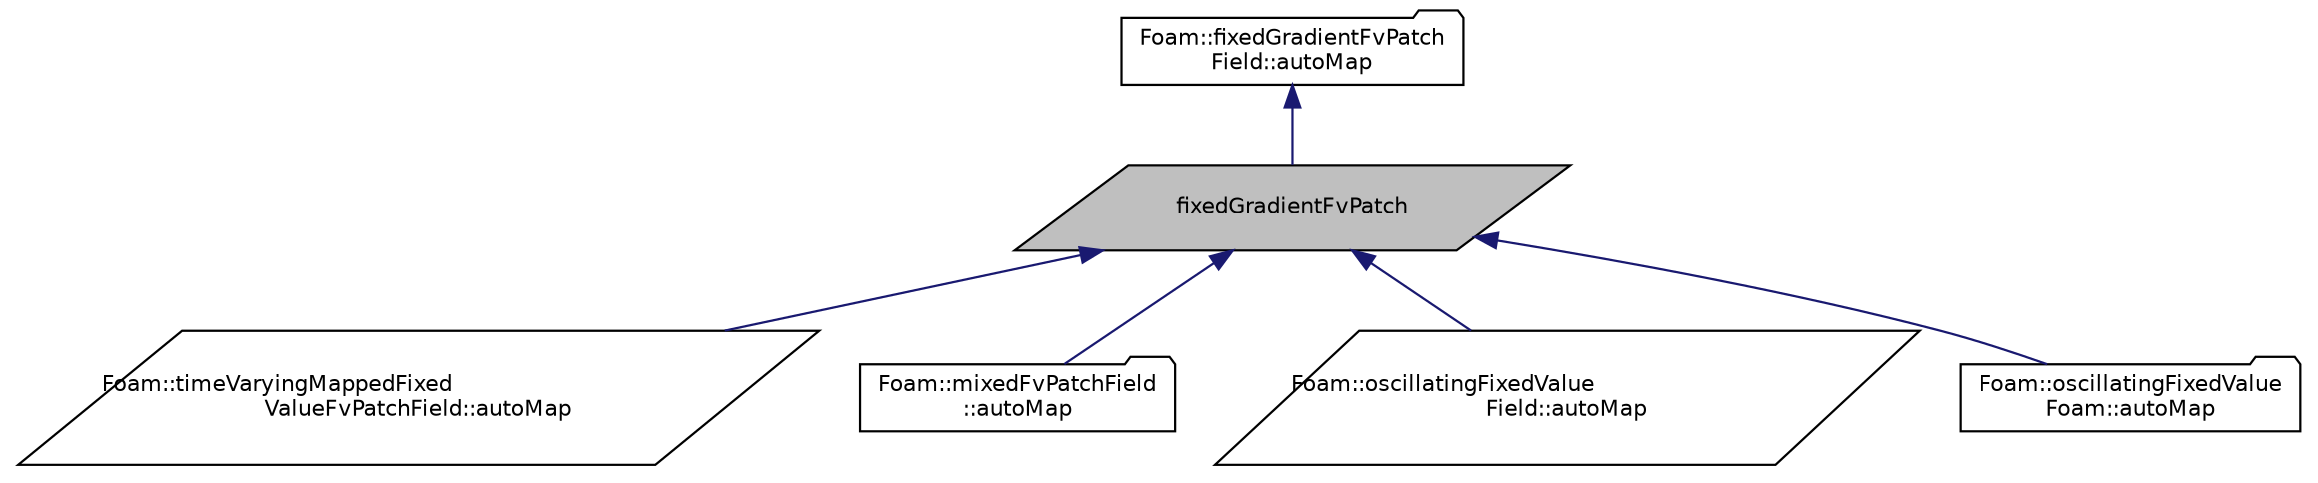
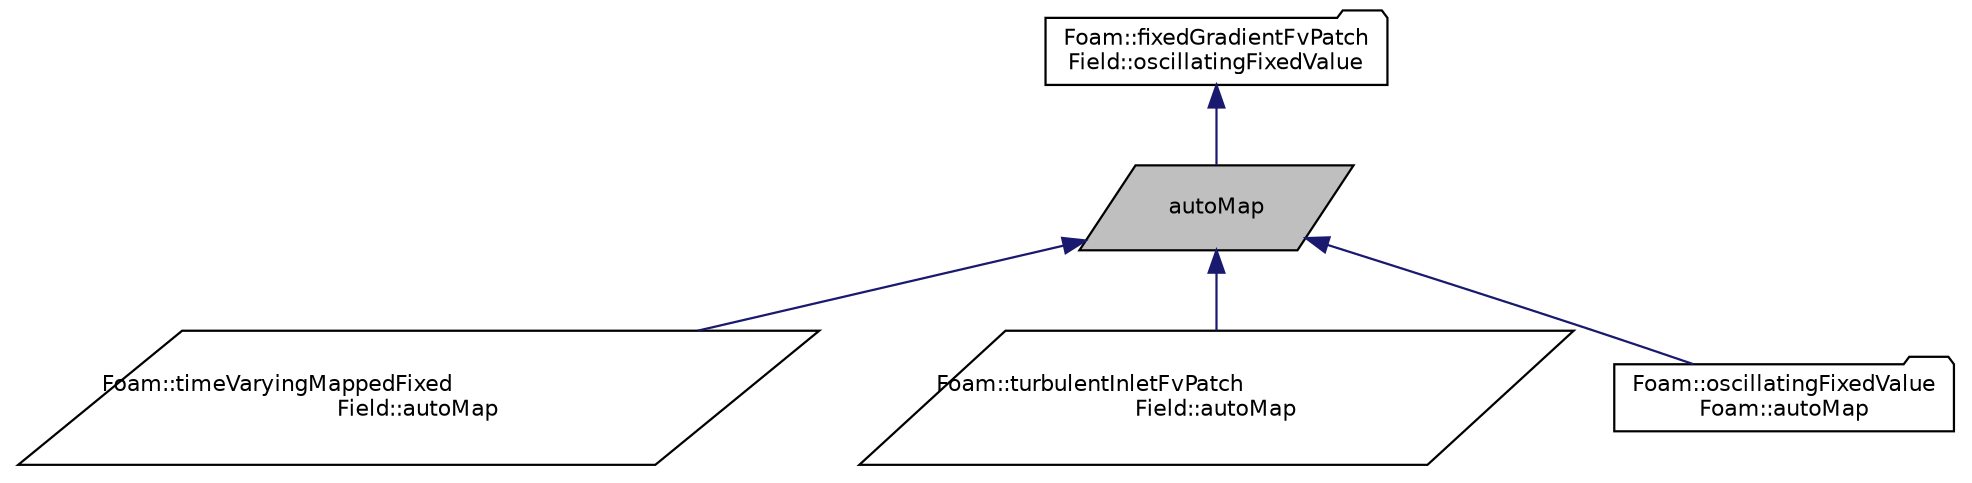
(1292, 51) -> (1216, 51)
(1292, 208) -> (1216, 208)
(419, 398) -> (419, 398)
(1018, 398) -> none
(1567, 398) -> (1216, 398)
